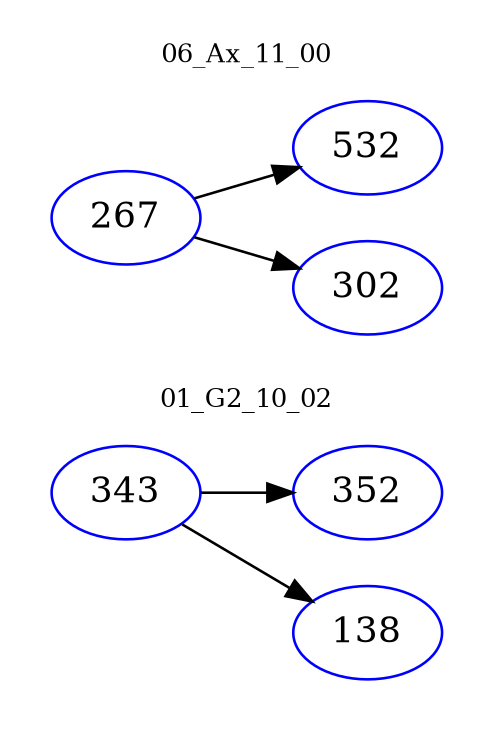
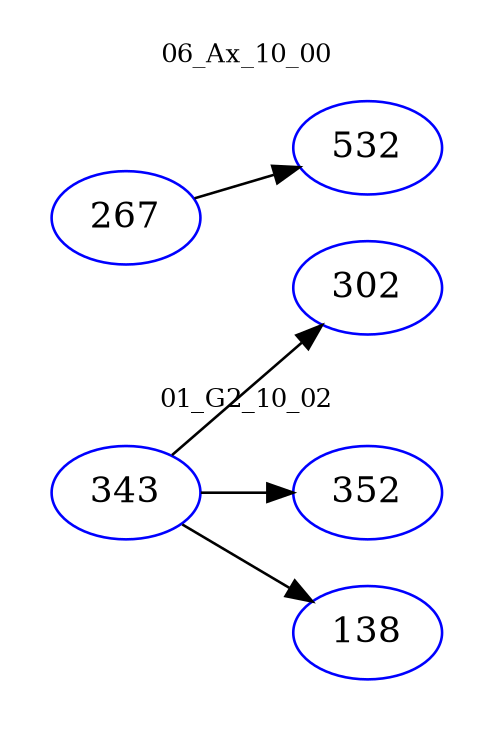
(247, 56) -> (247, 56)
(234, 249) -> (237, 399)
